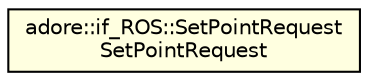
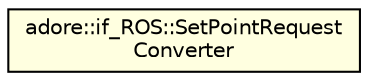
(184, 41) -> (184, 41)
